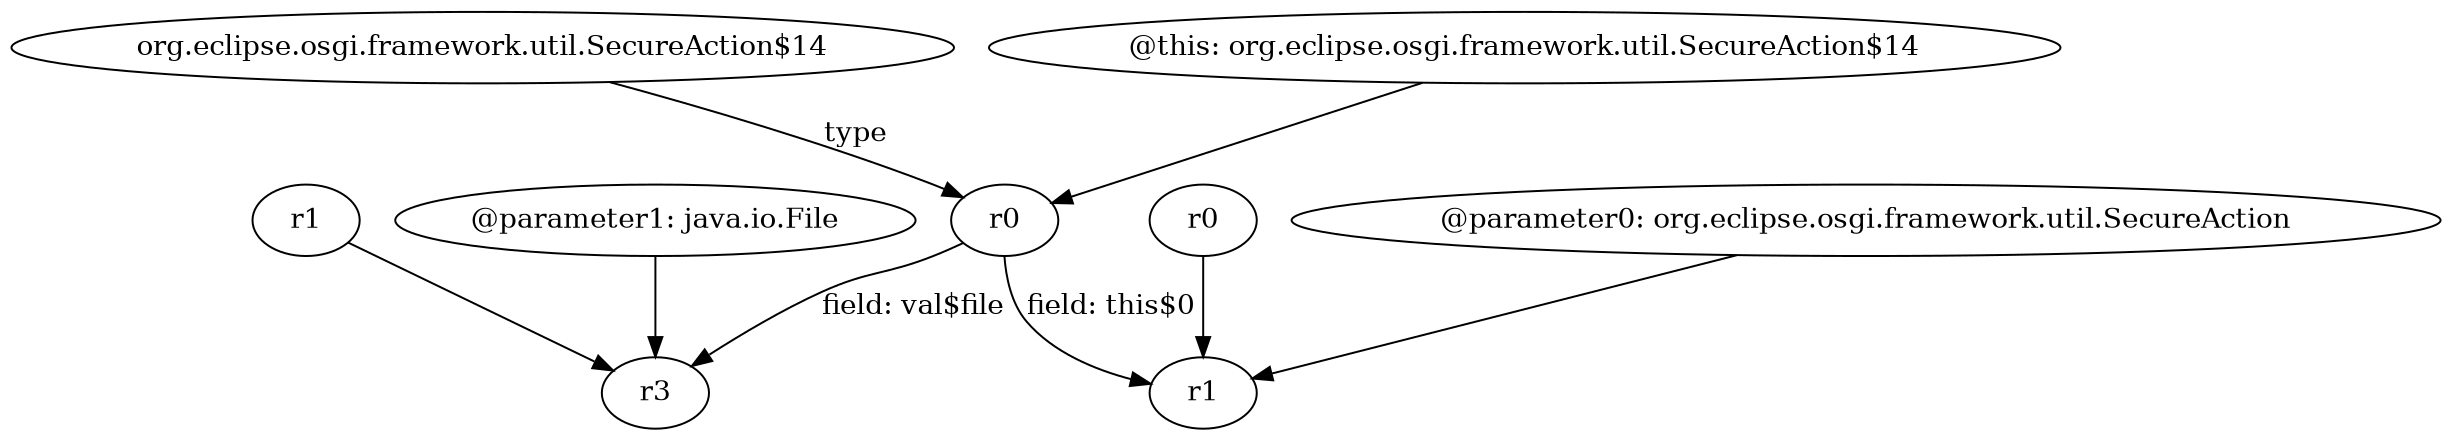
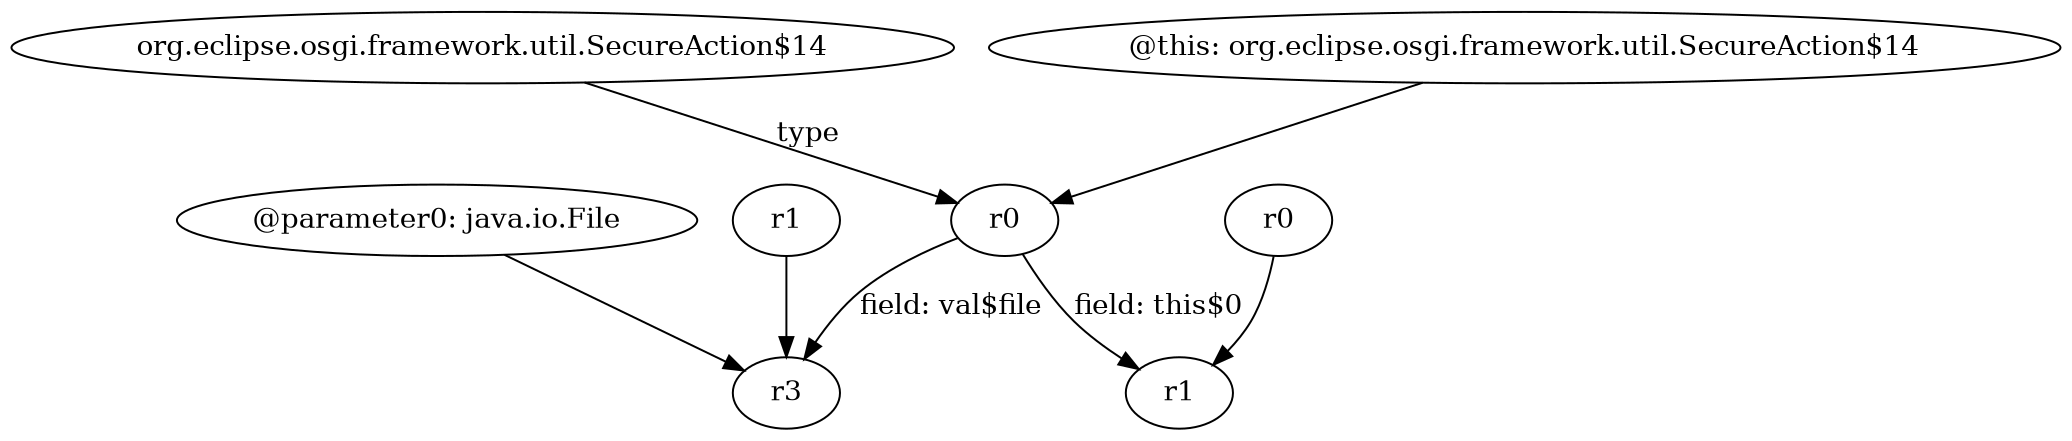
(655, 220) -> (437, 220)
(1866, 220) -> none
